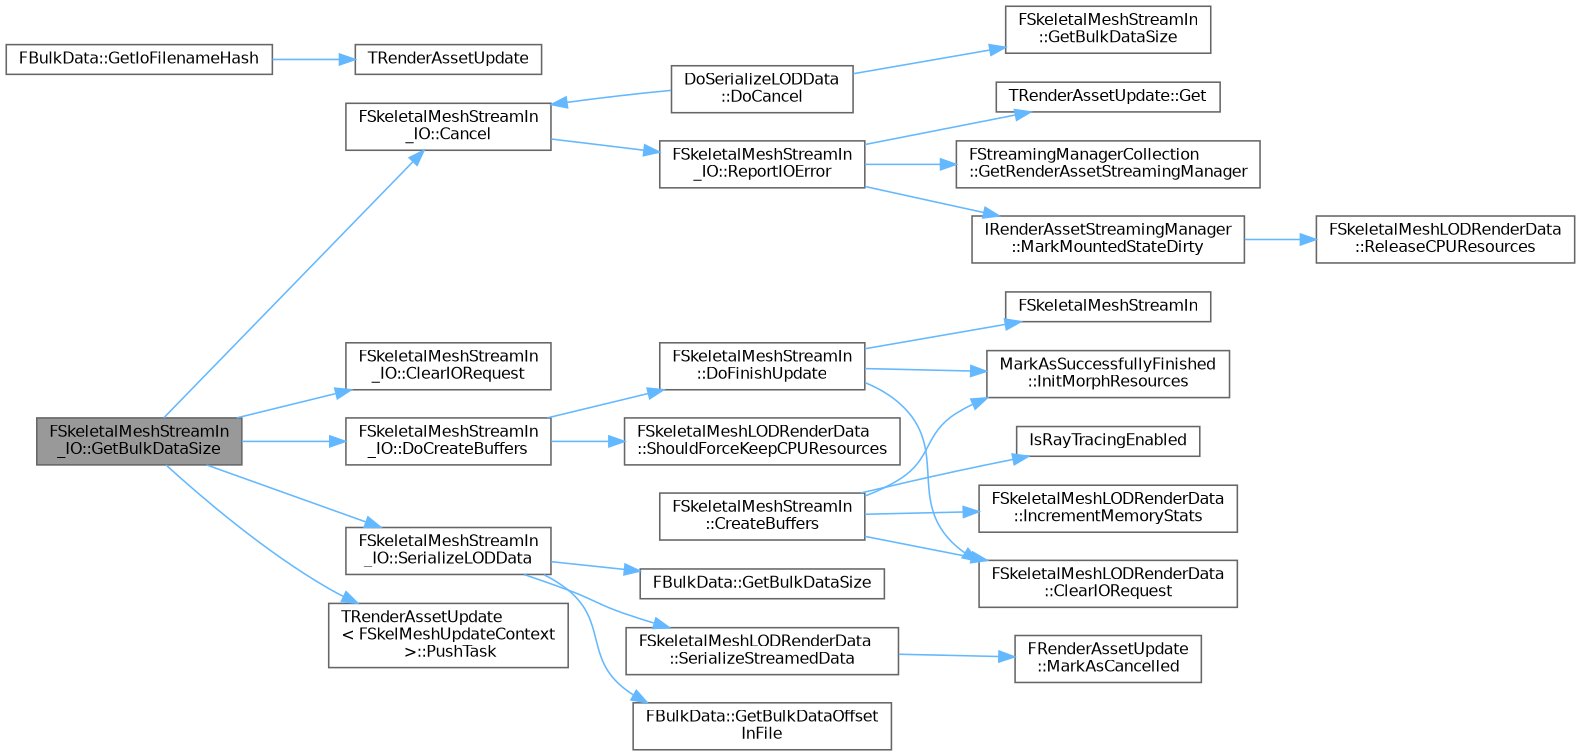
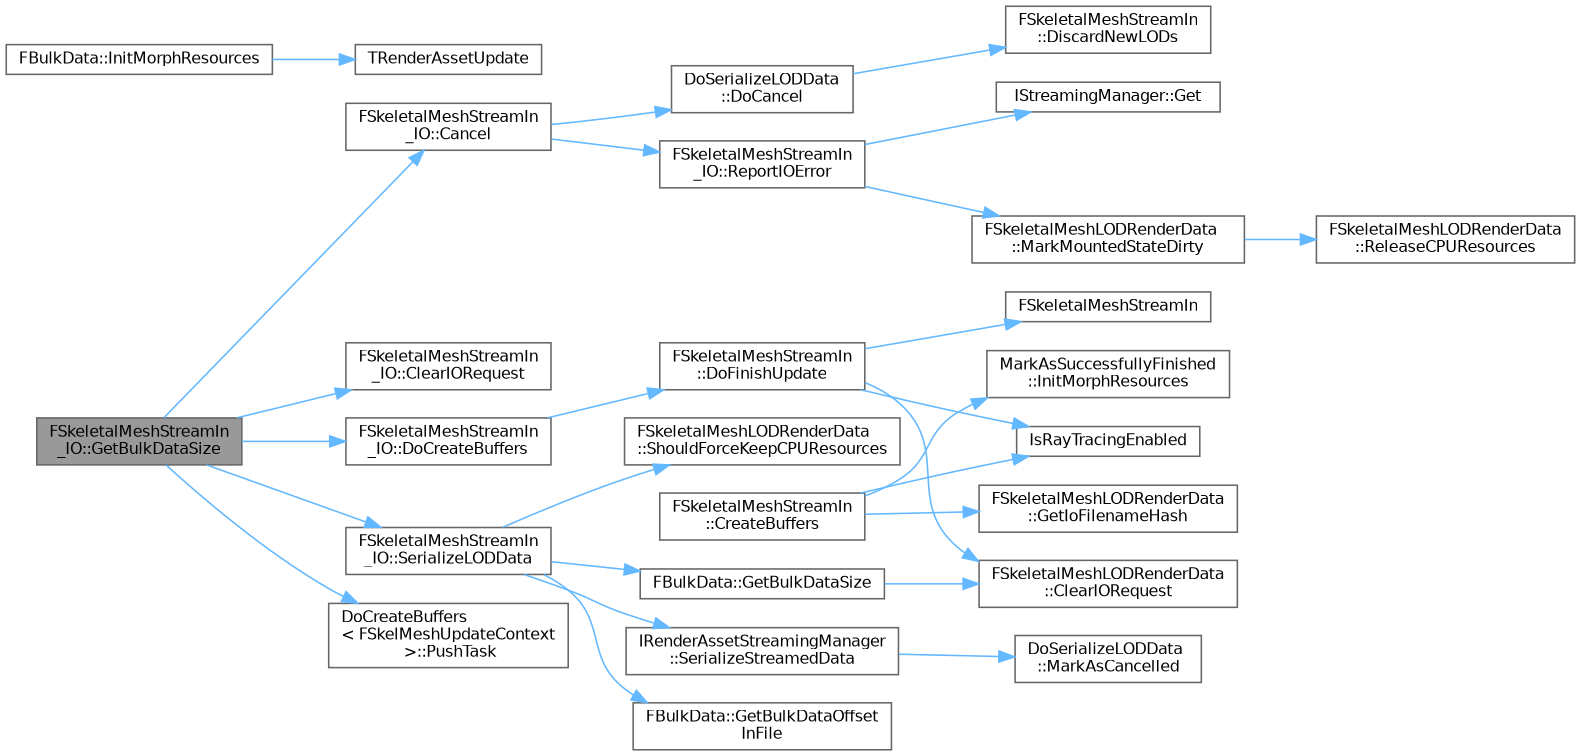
(1108, 30) -> (1108, 30)
(139, 59) -> (139, 59)
(619, 96) -> (603, 119)
(1108, 97) -> (1108, 97)
(1108, 164) -> none
(1108, 239) -> (1108, 239)
(918, 370) -> (937, 407)
(580, 441) -> (578, 496)
(1108, 509) -> (1108, 509)
(918, 547) -> (924, 584)
(448, 636) -> (448, 636)
(762, 651) -> (762, 651)
(1108, 659) -> (1108, 659)
